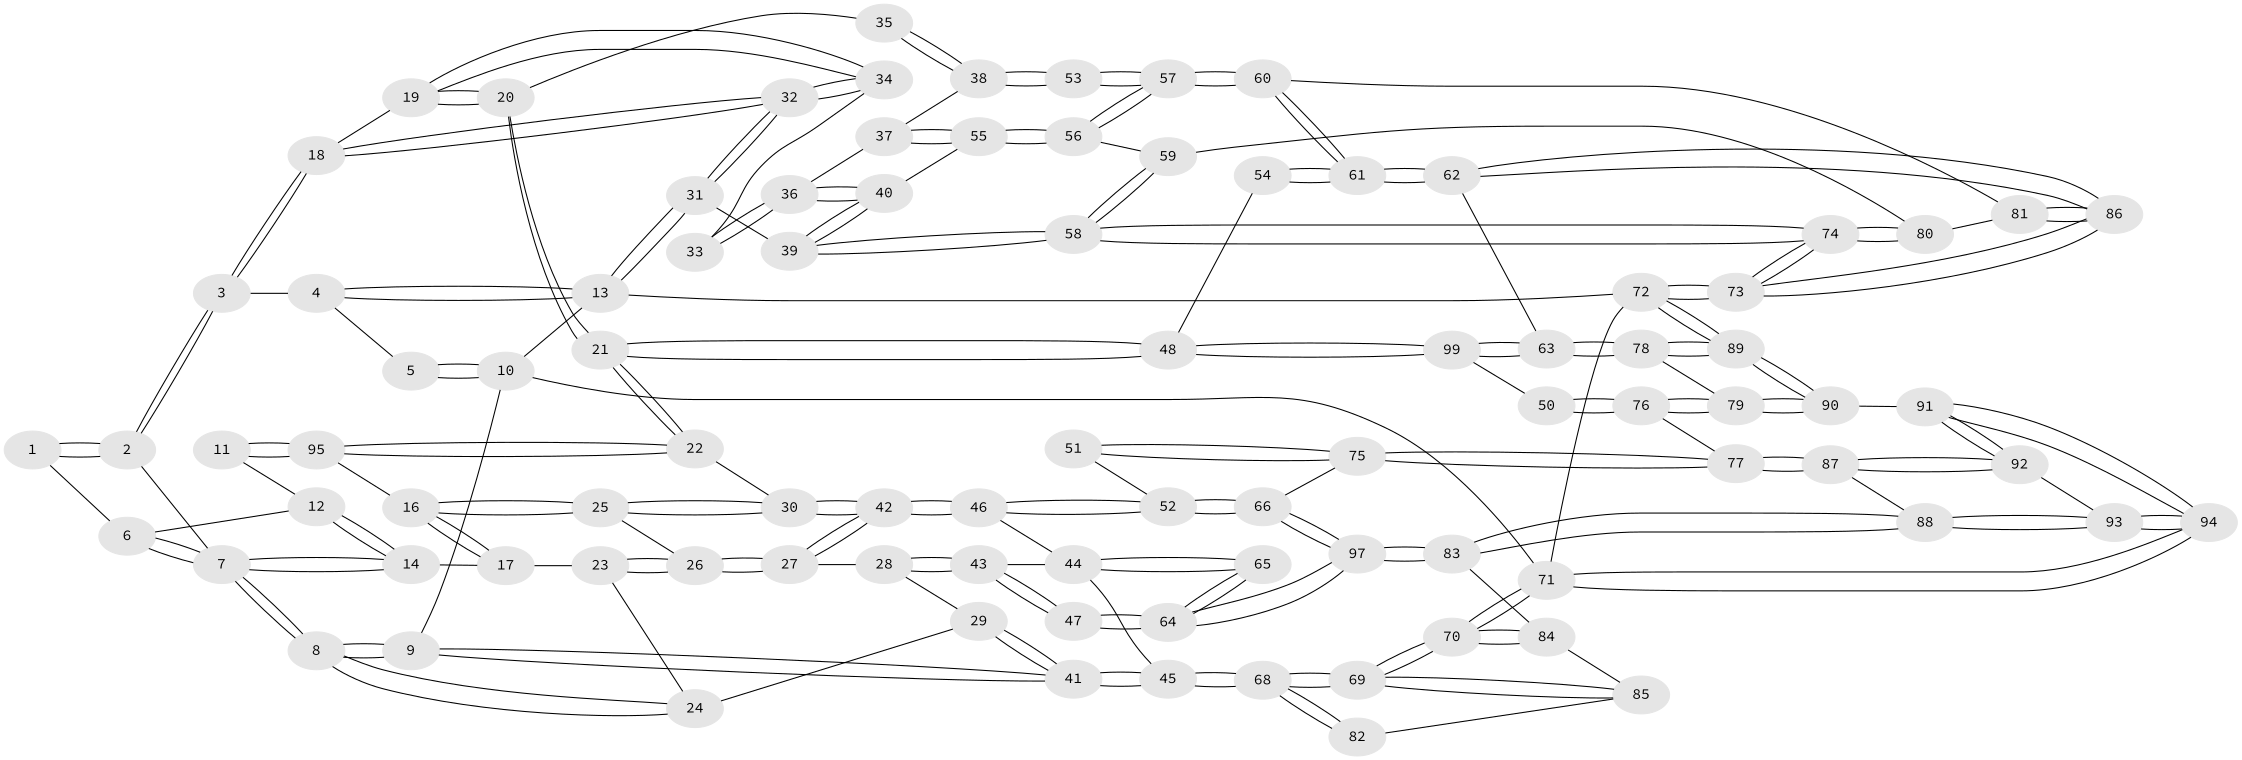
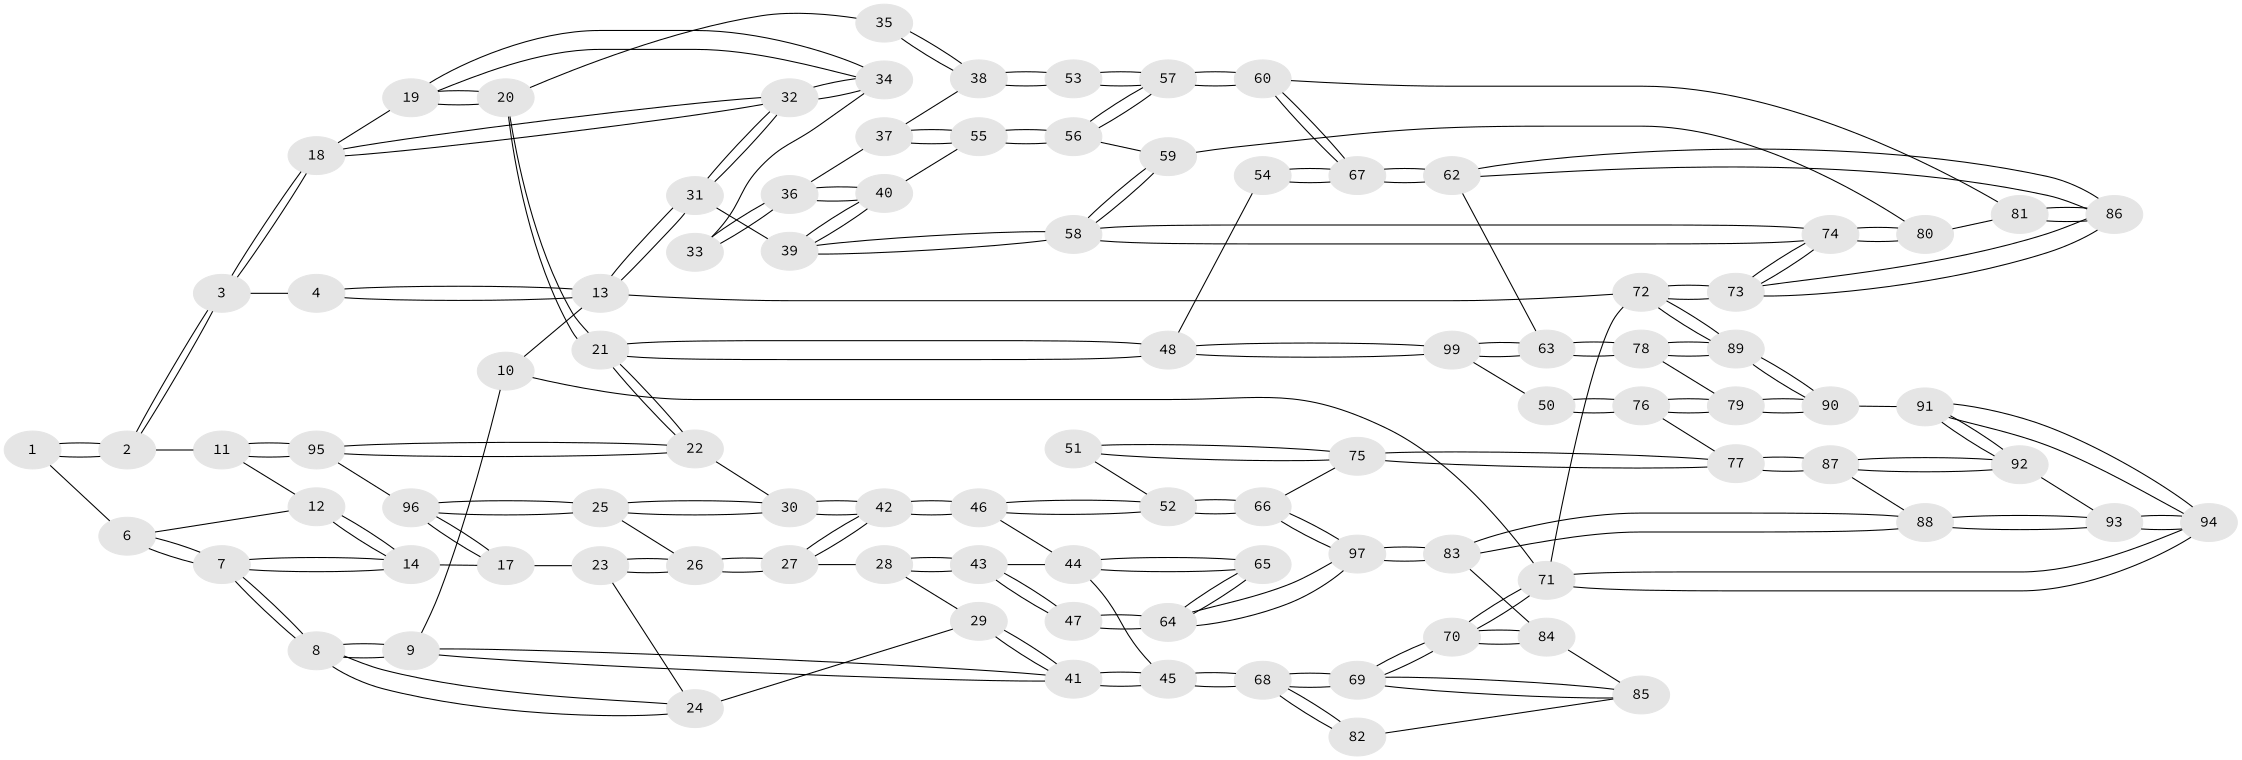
(1357, 176) -> (1357, 176)
(411, 371) -> none
(175, 507) -> (175, 450)
(411, 508) -> (411, 508)
